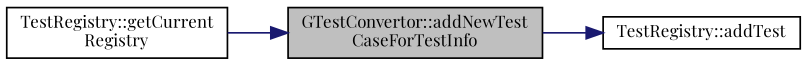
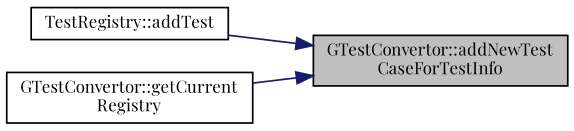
(117, 33) -> (130, 98)
(564, 33) -> (262, 39)
